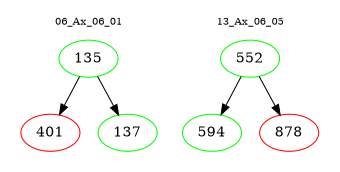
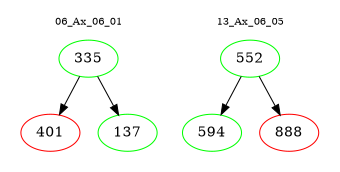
(89, 59) -> (89, 59)
(289, 133) -> (289, 133)
